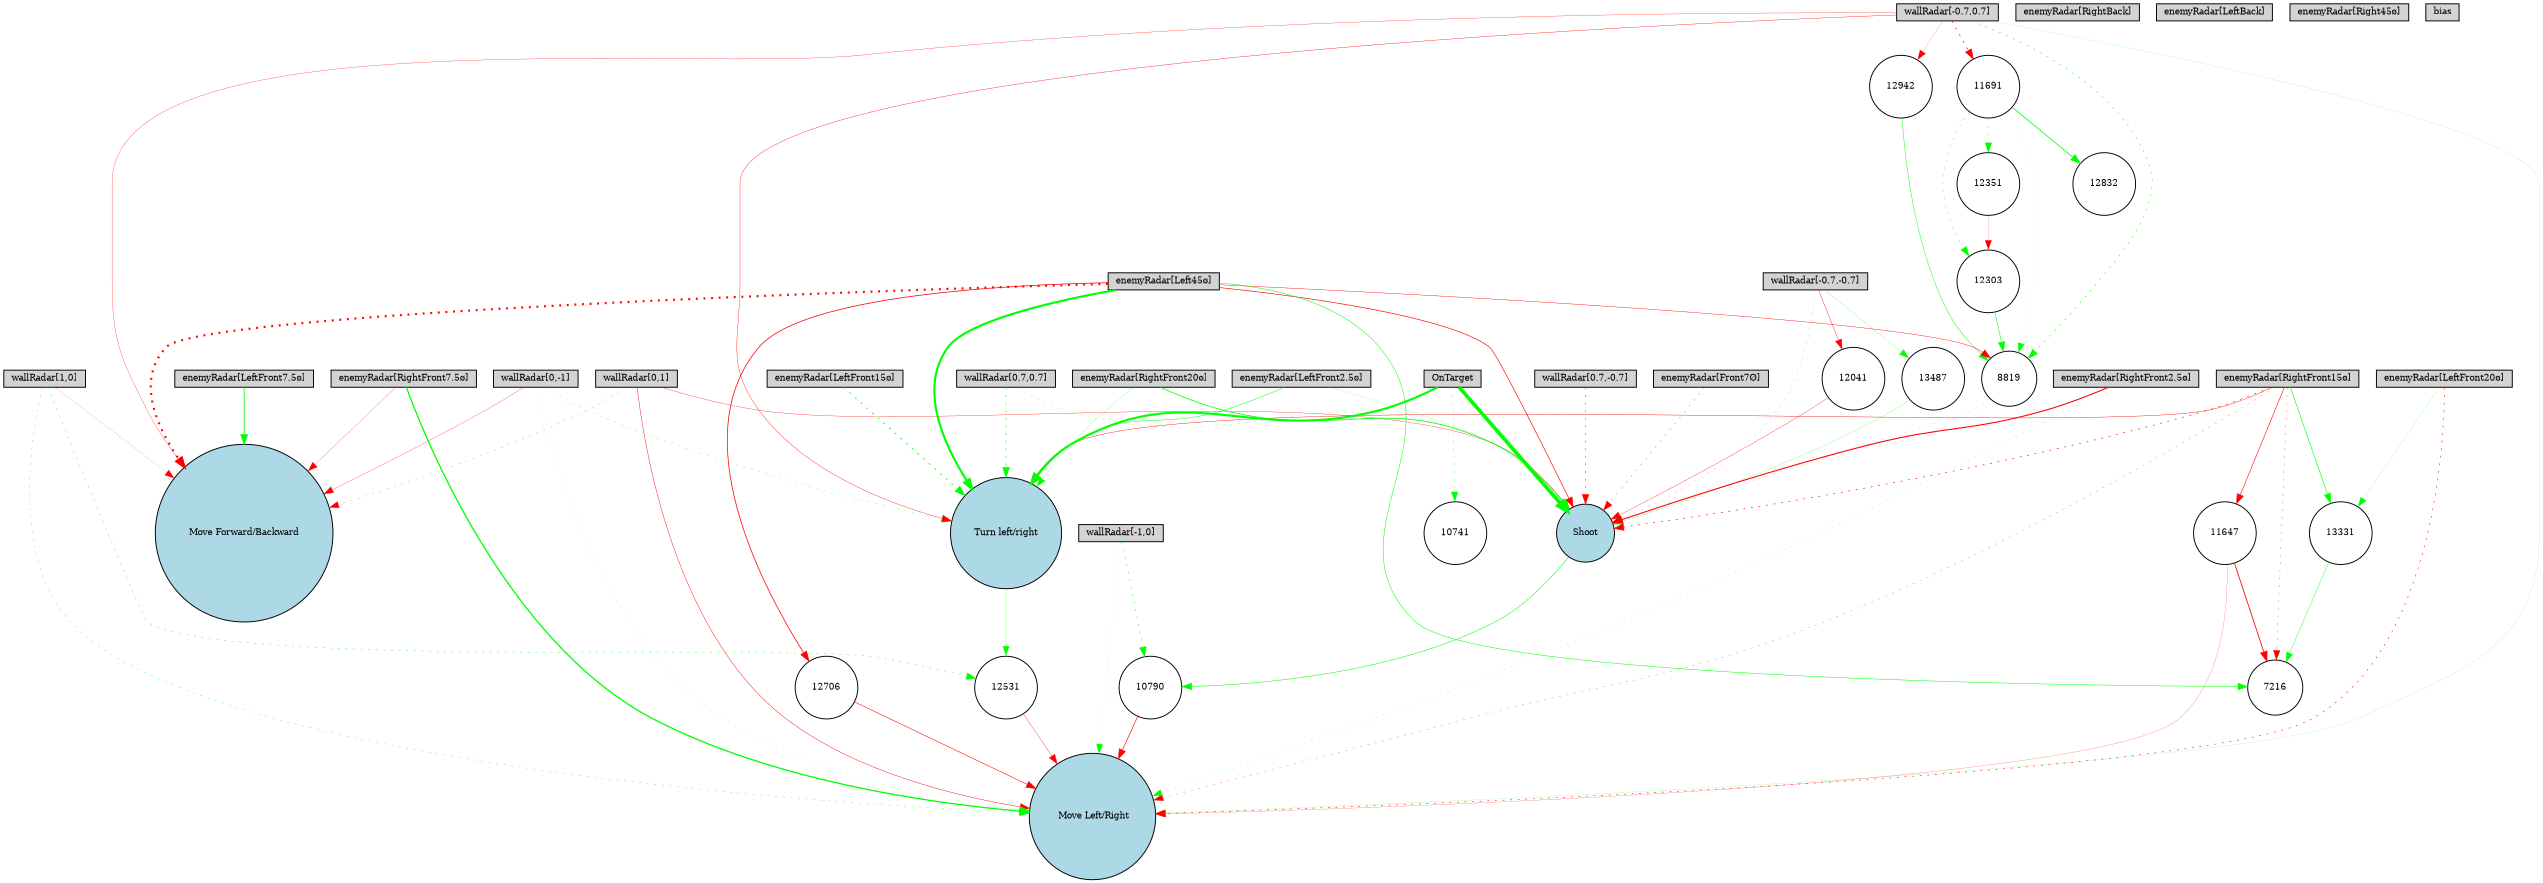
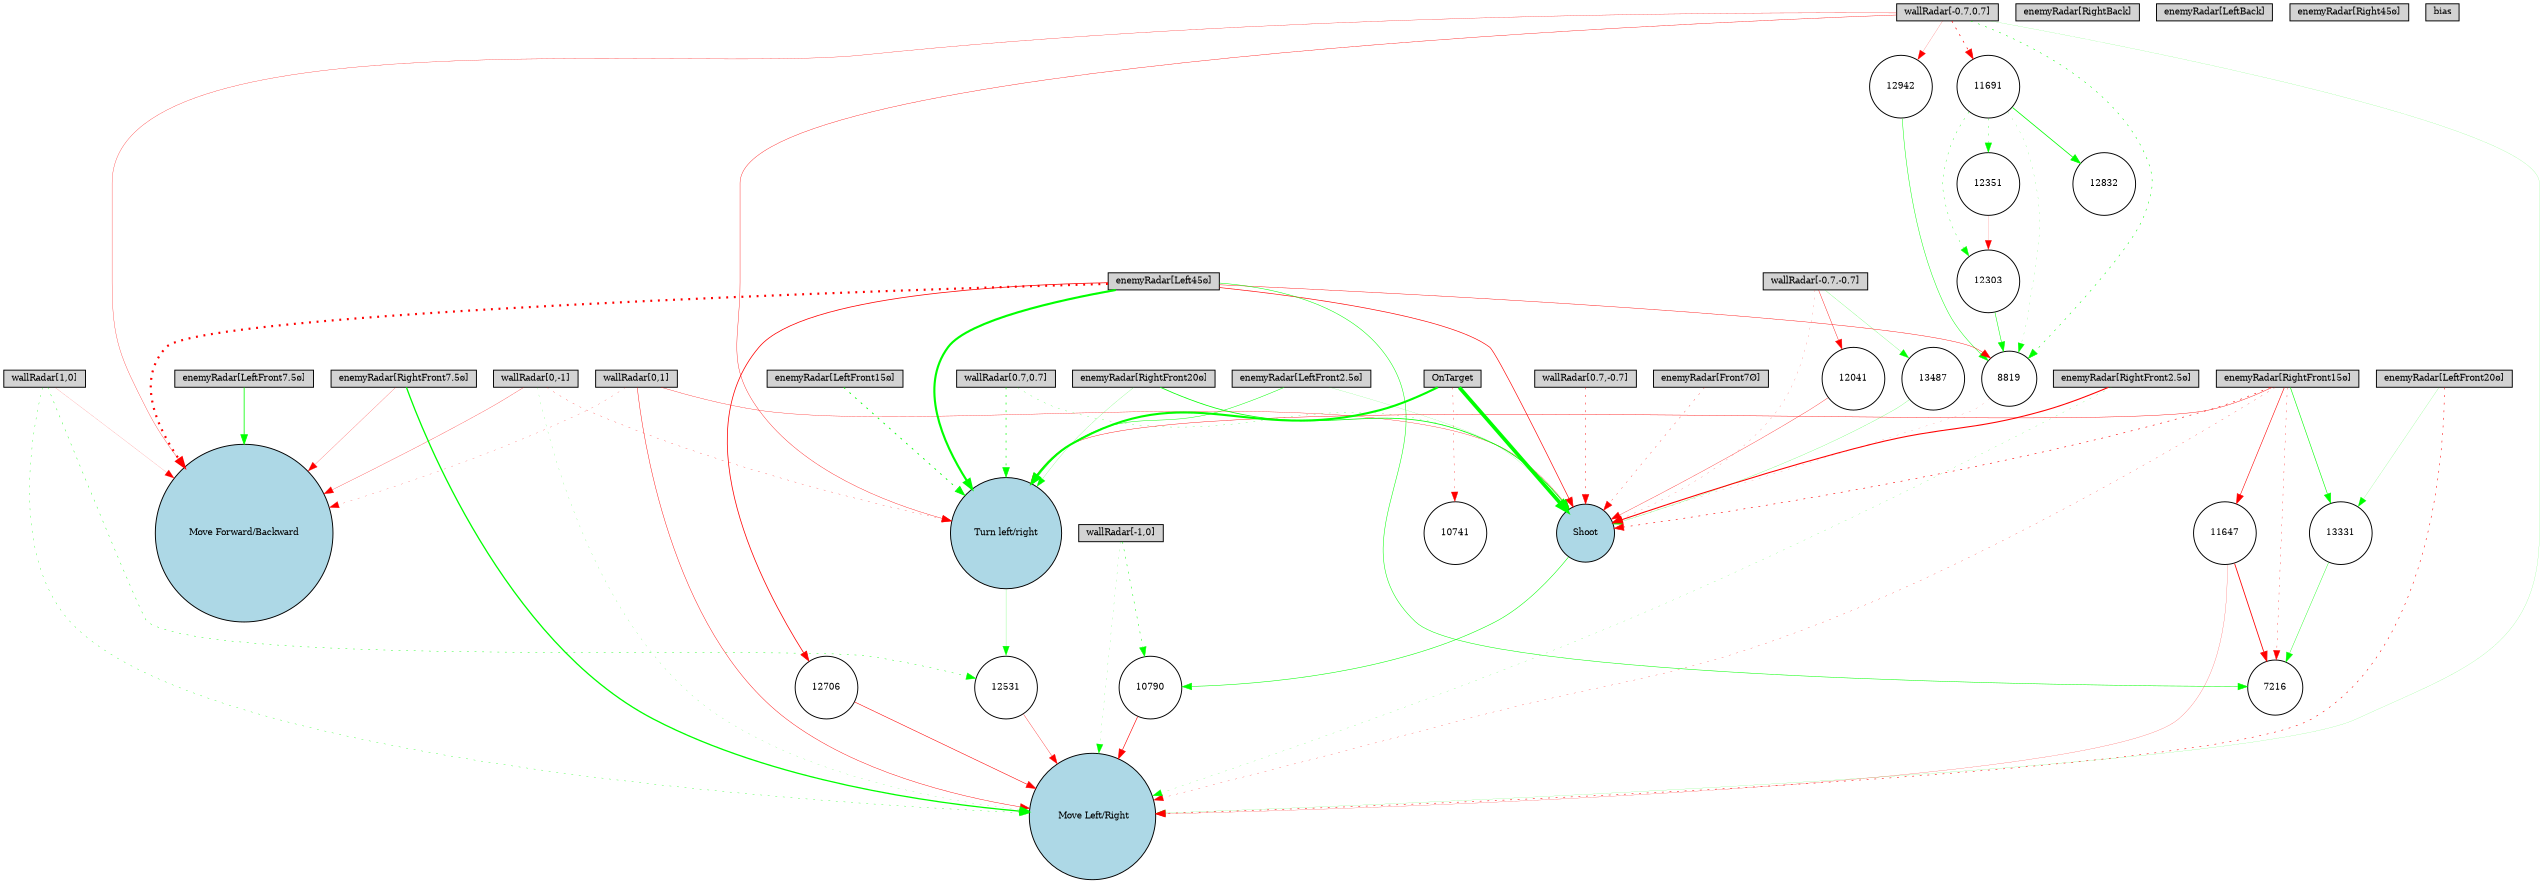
(1454, 440) -> (1454, 440)
(740, 466) -> (740, 466)
